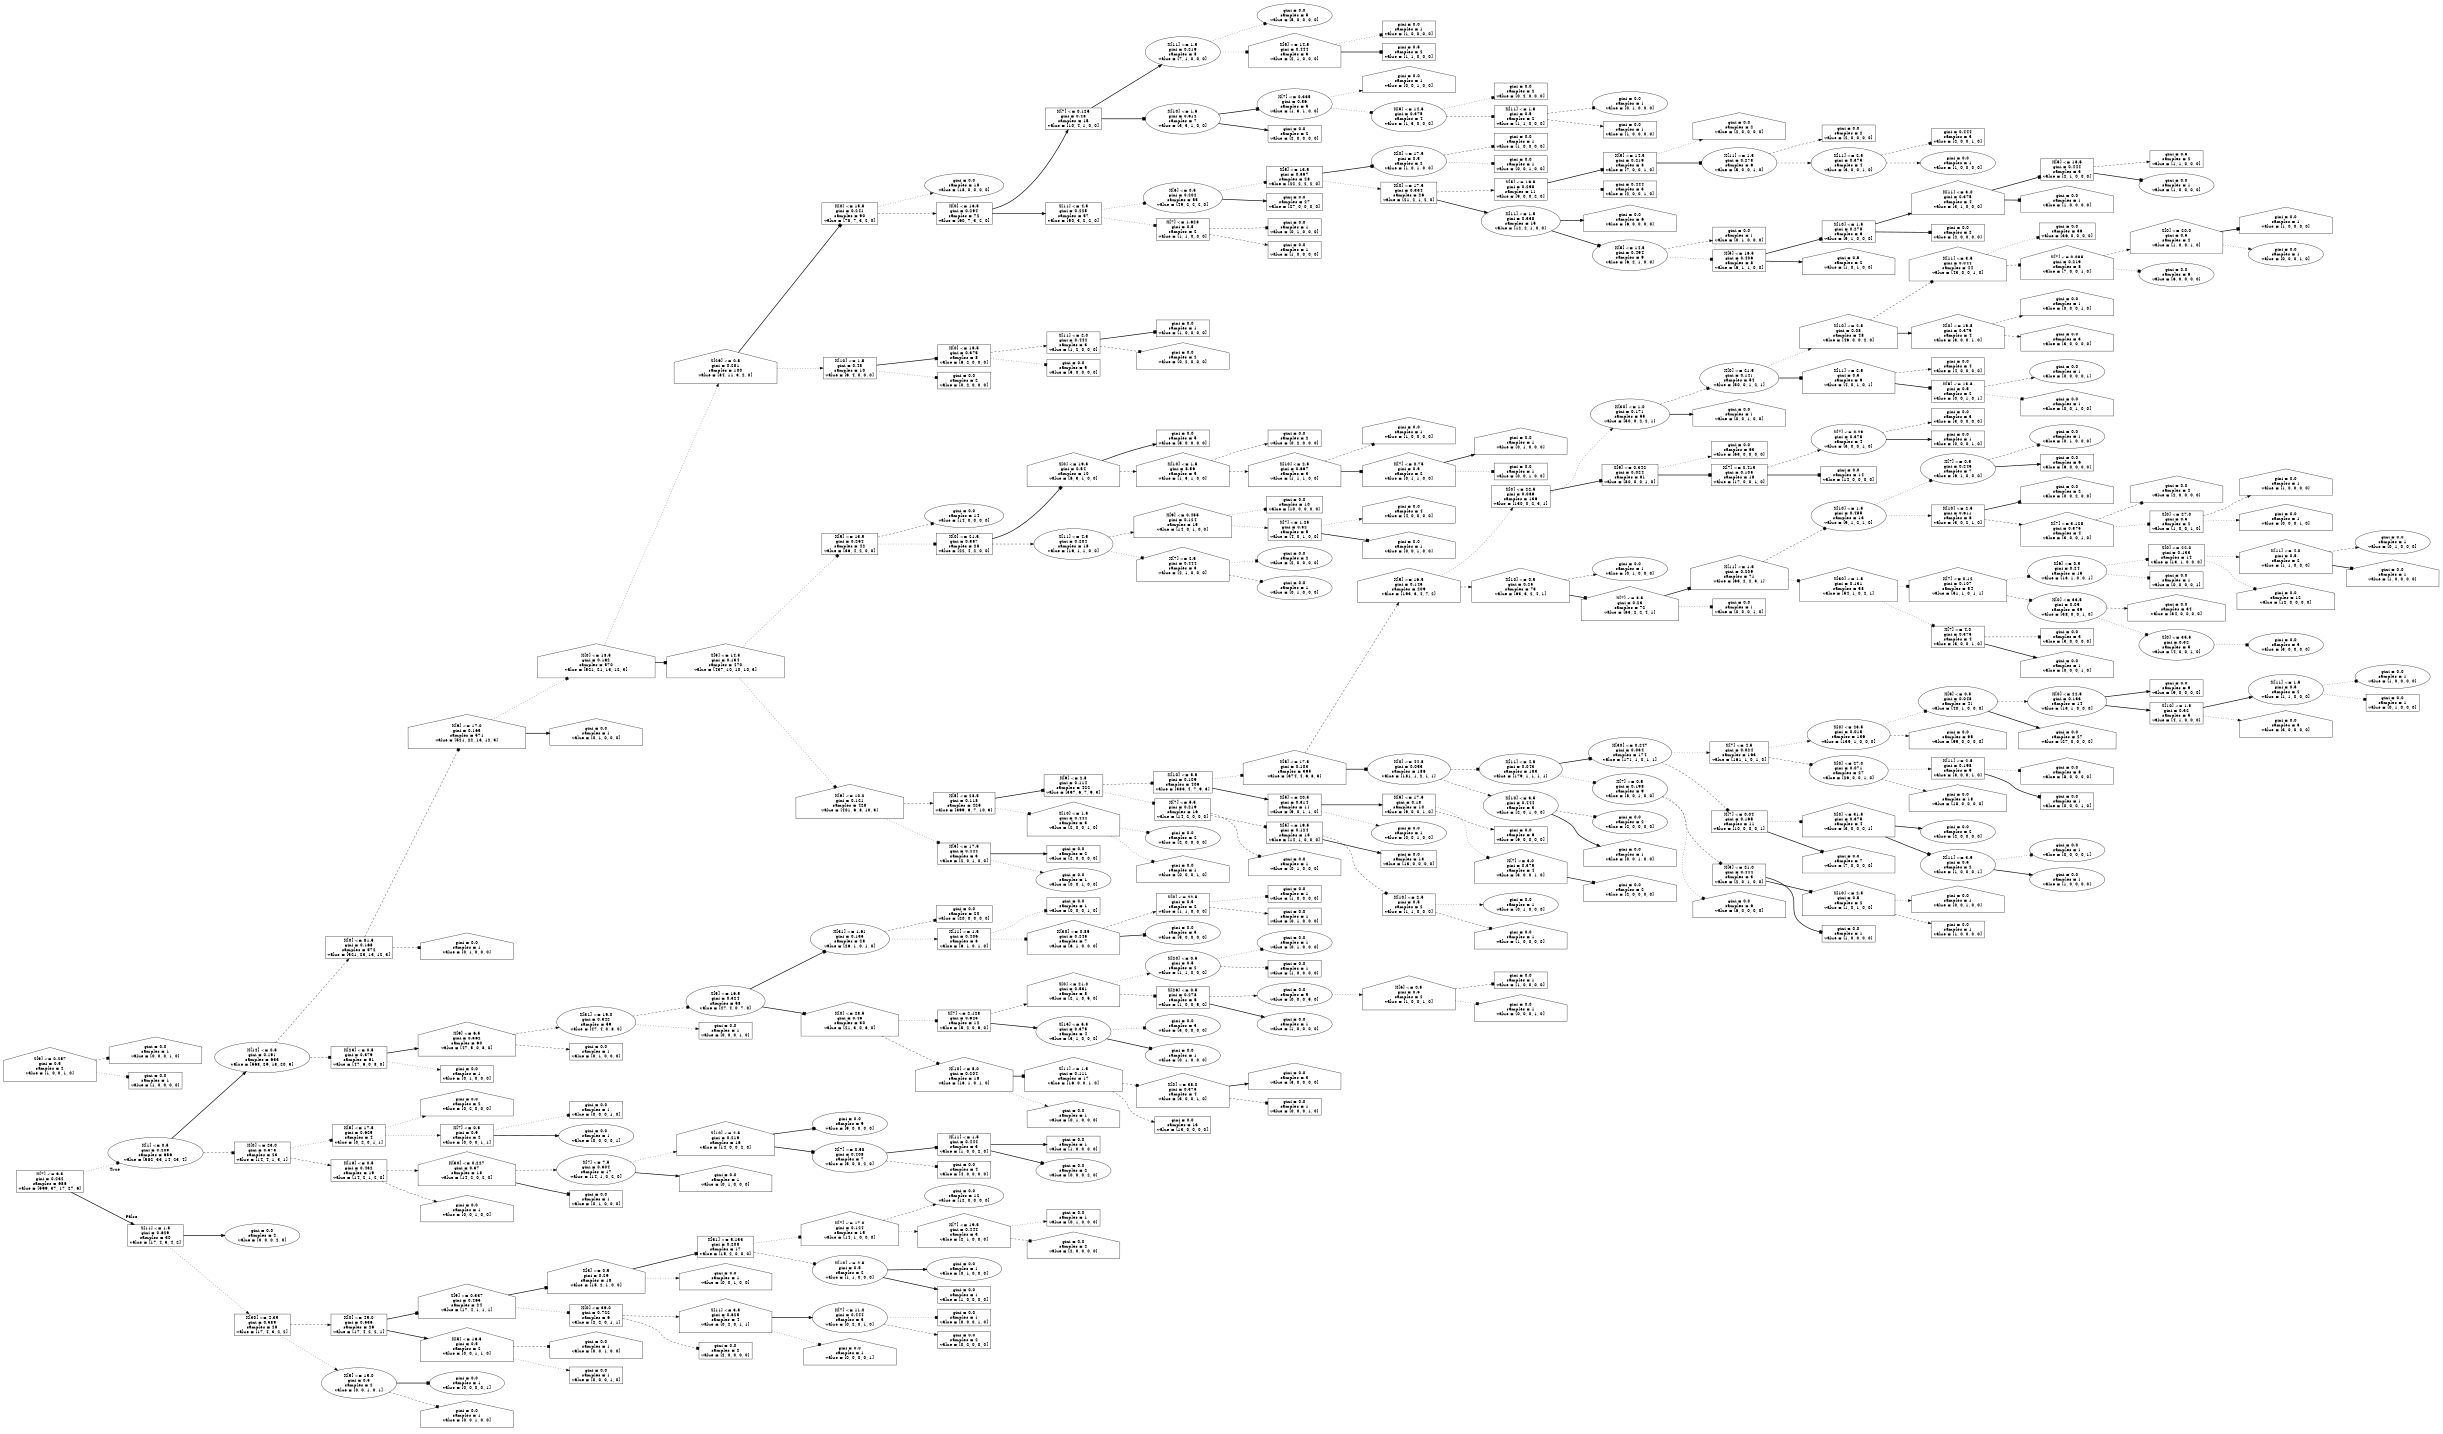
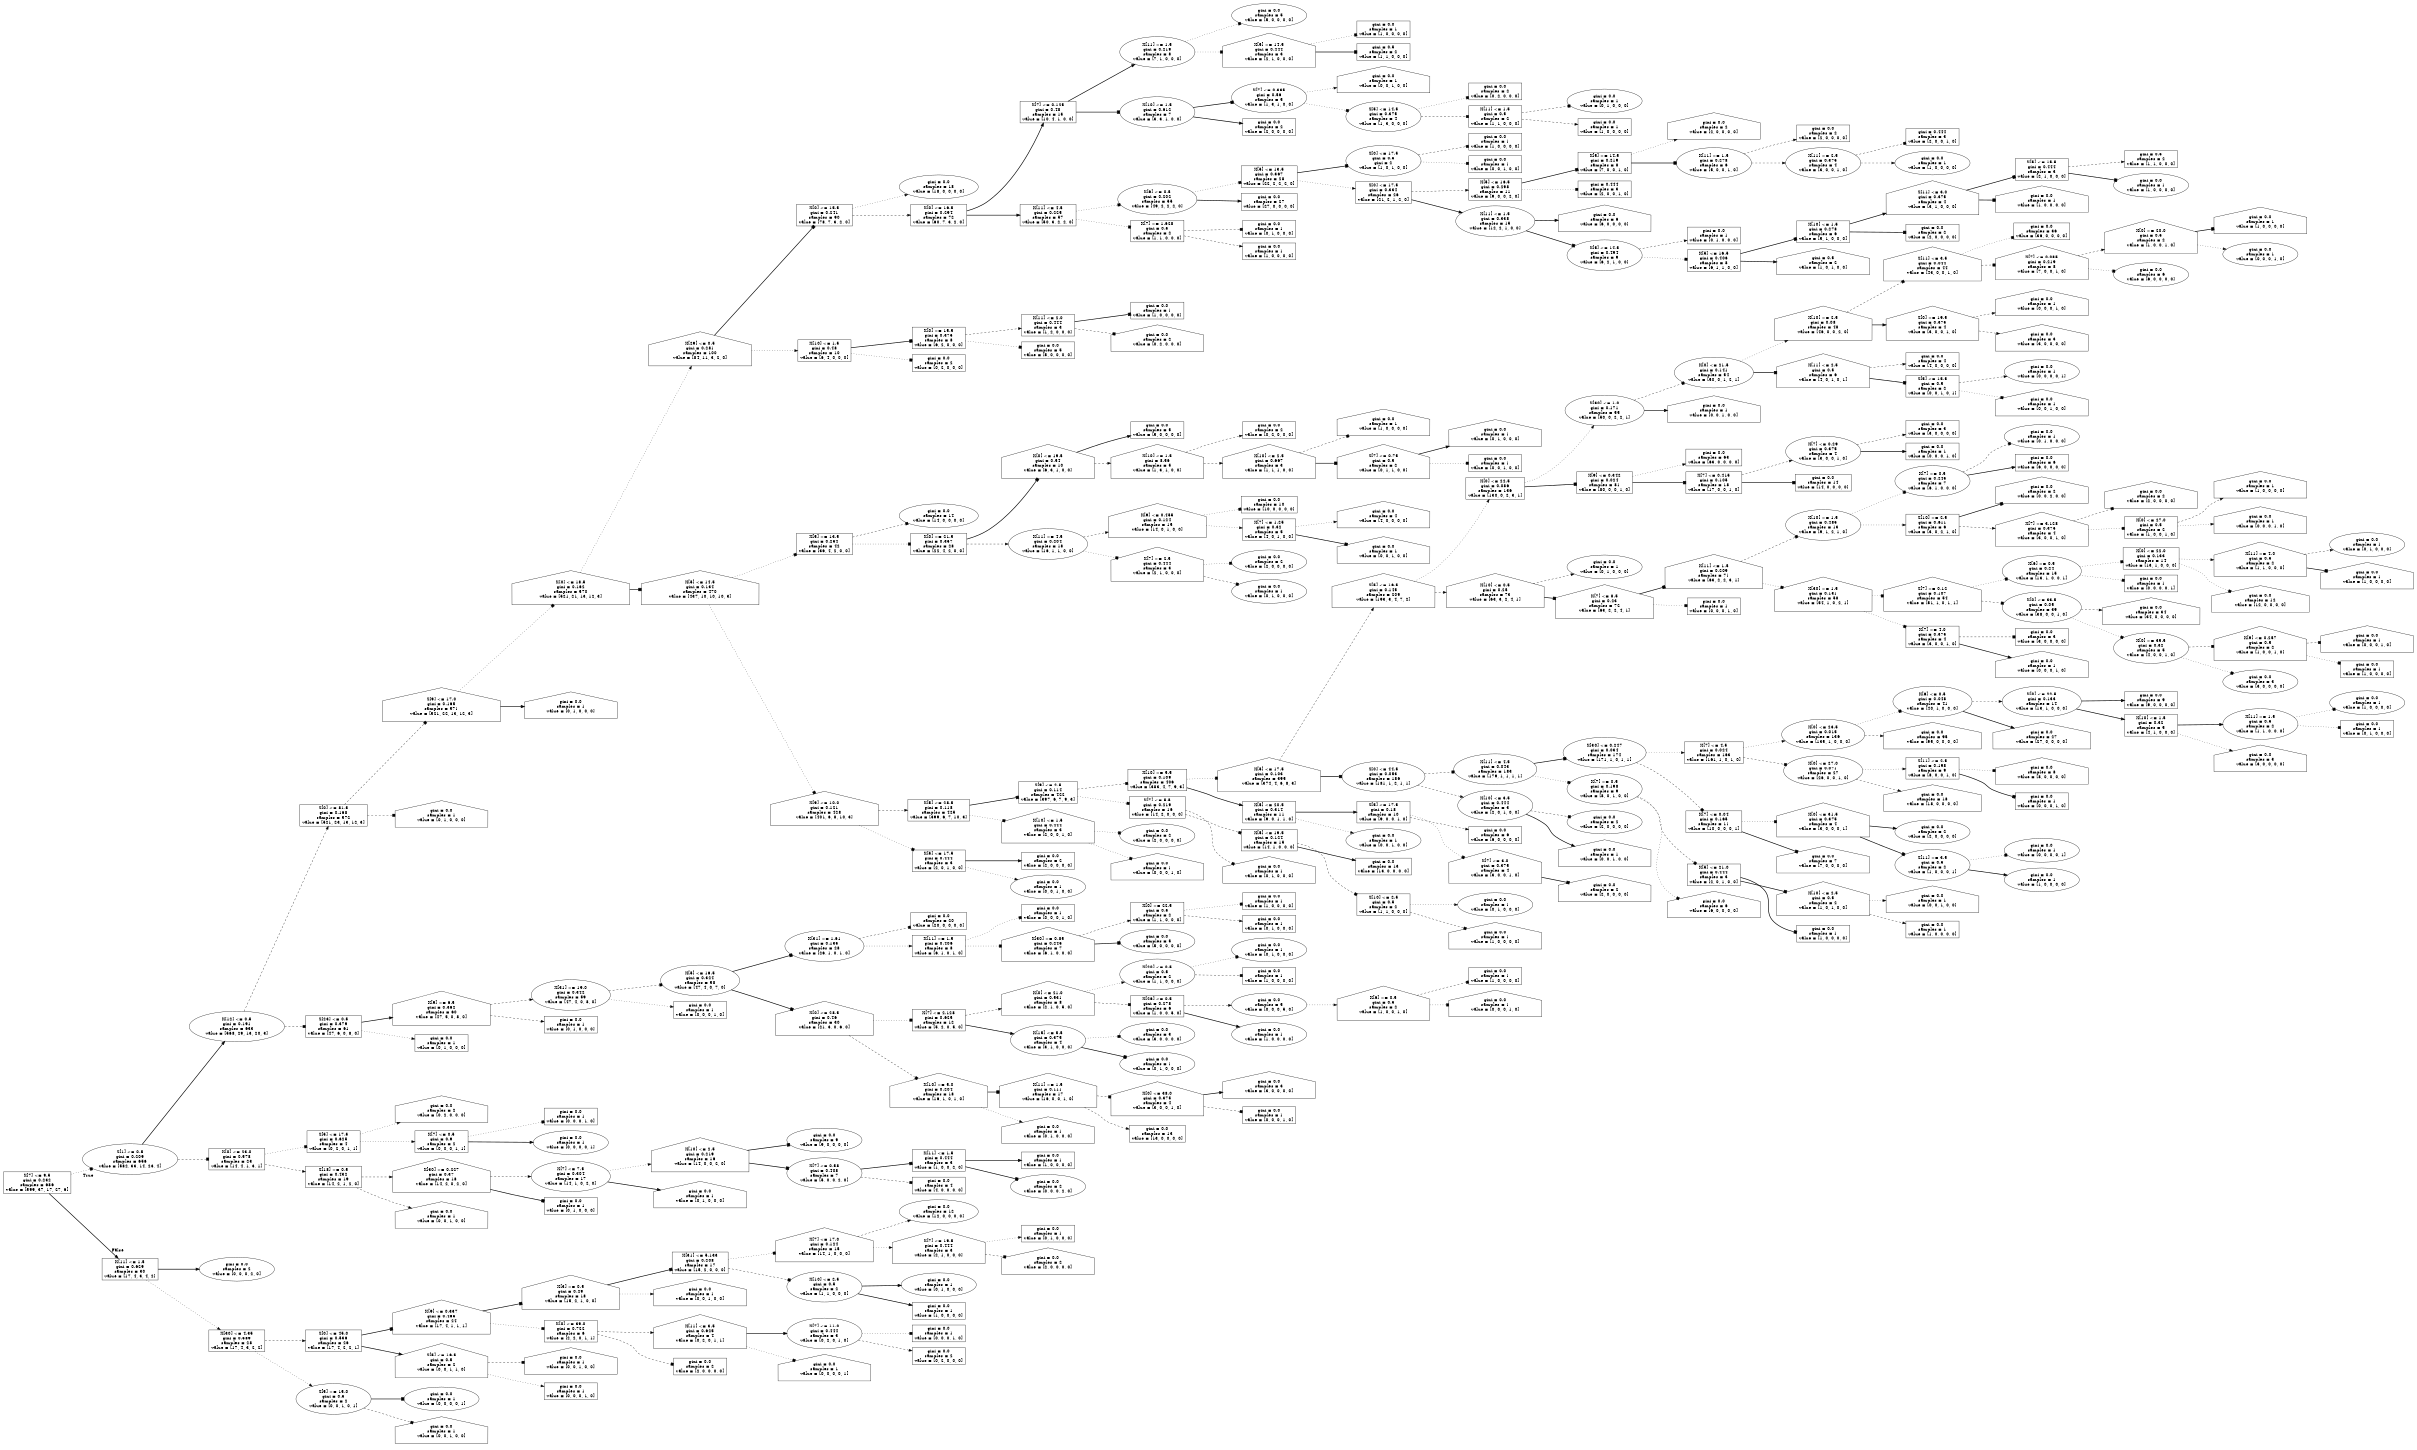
(1409, 161) -> (1383, 161)
none -> (2200, 647)
